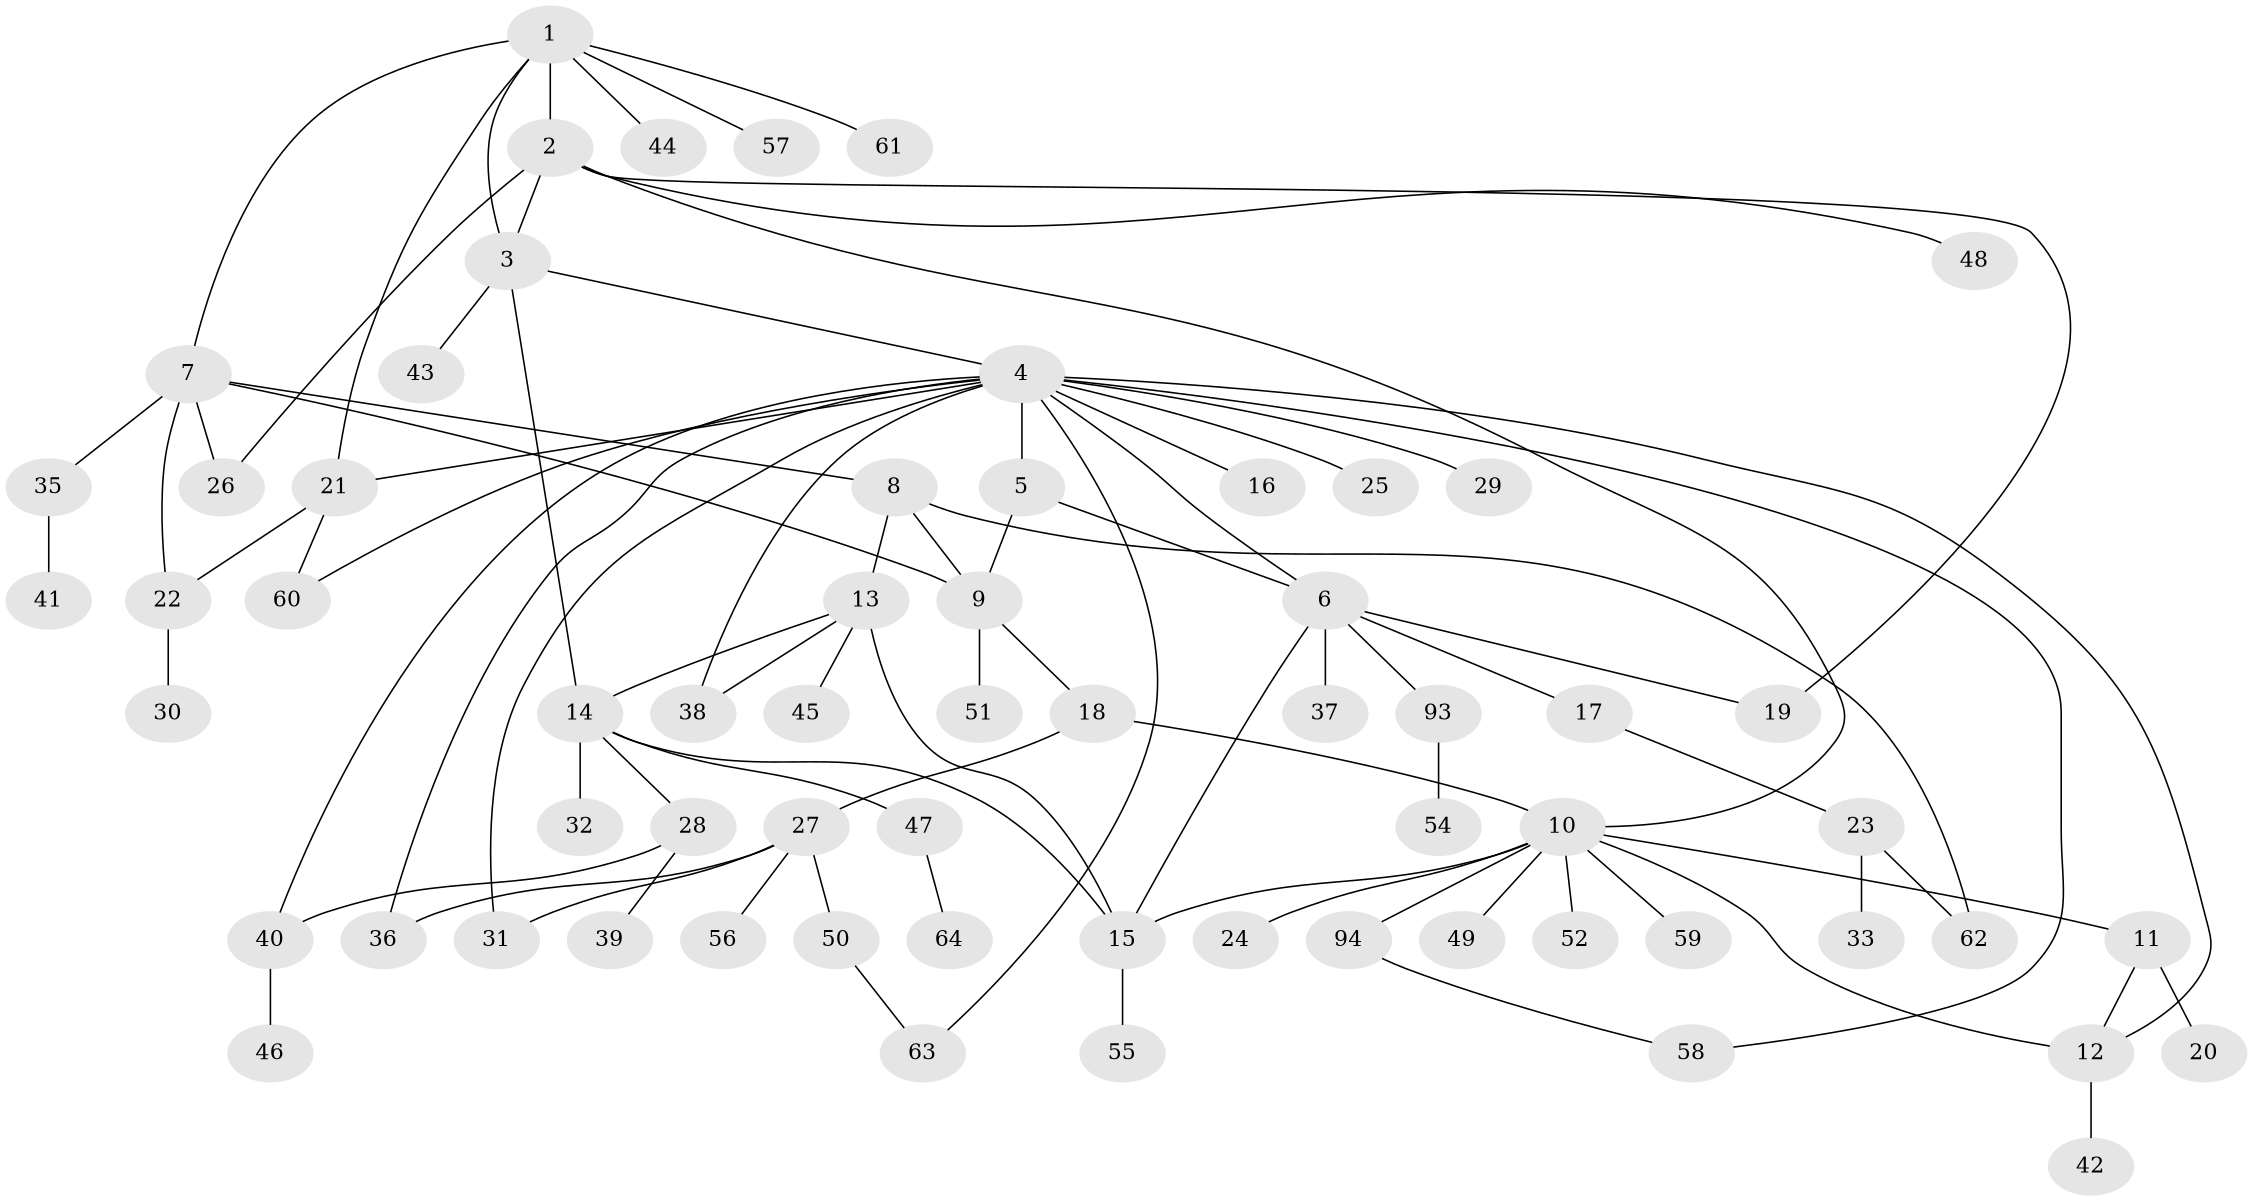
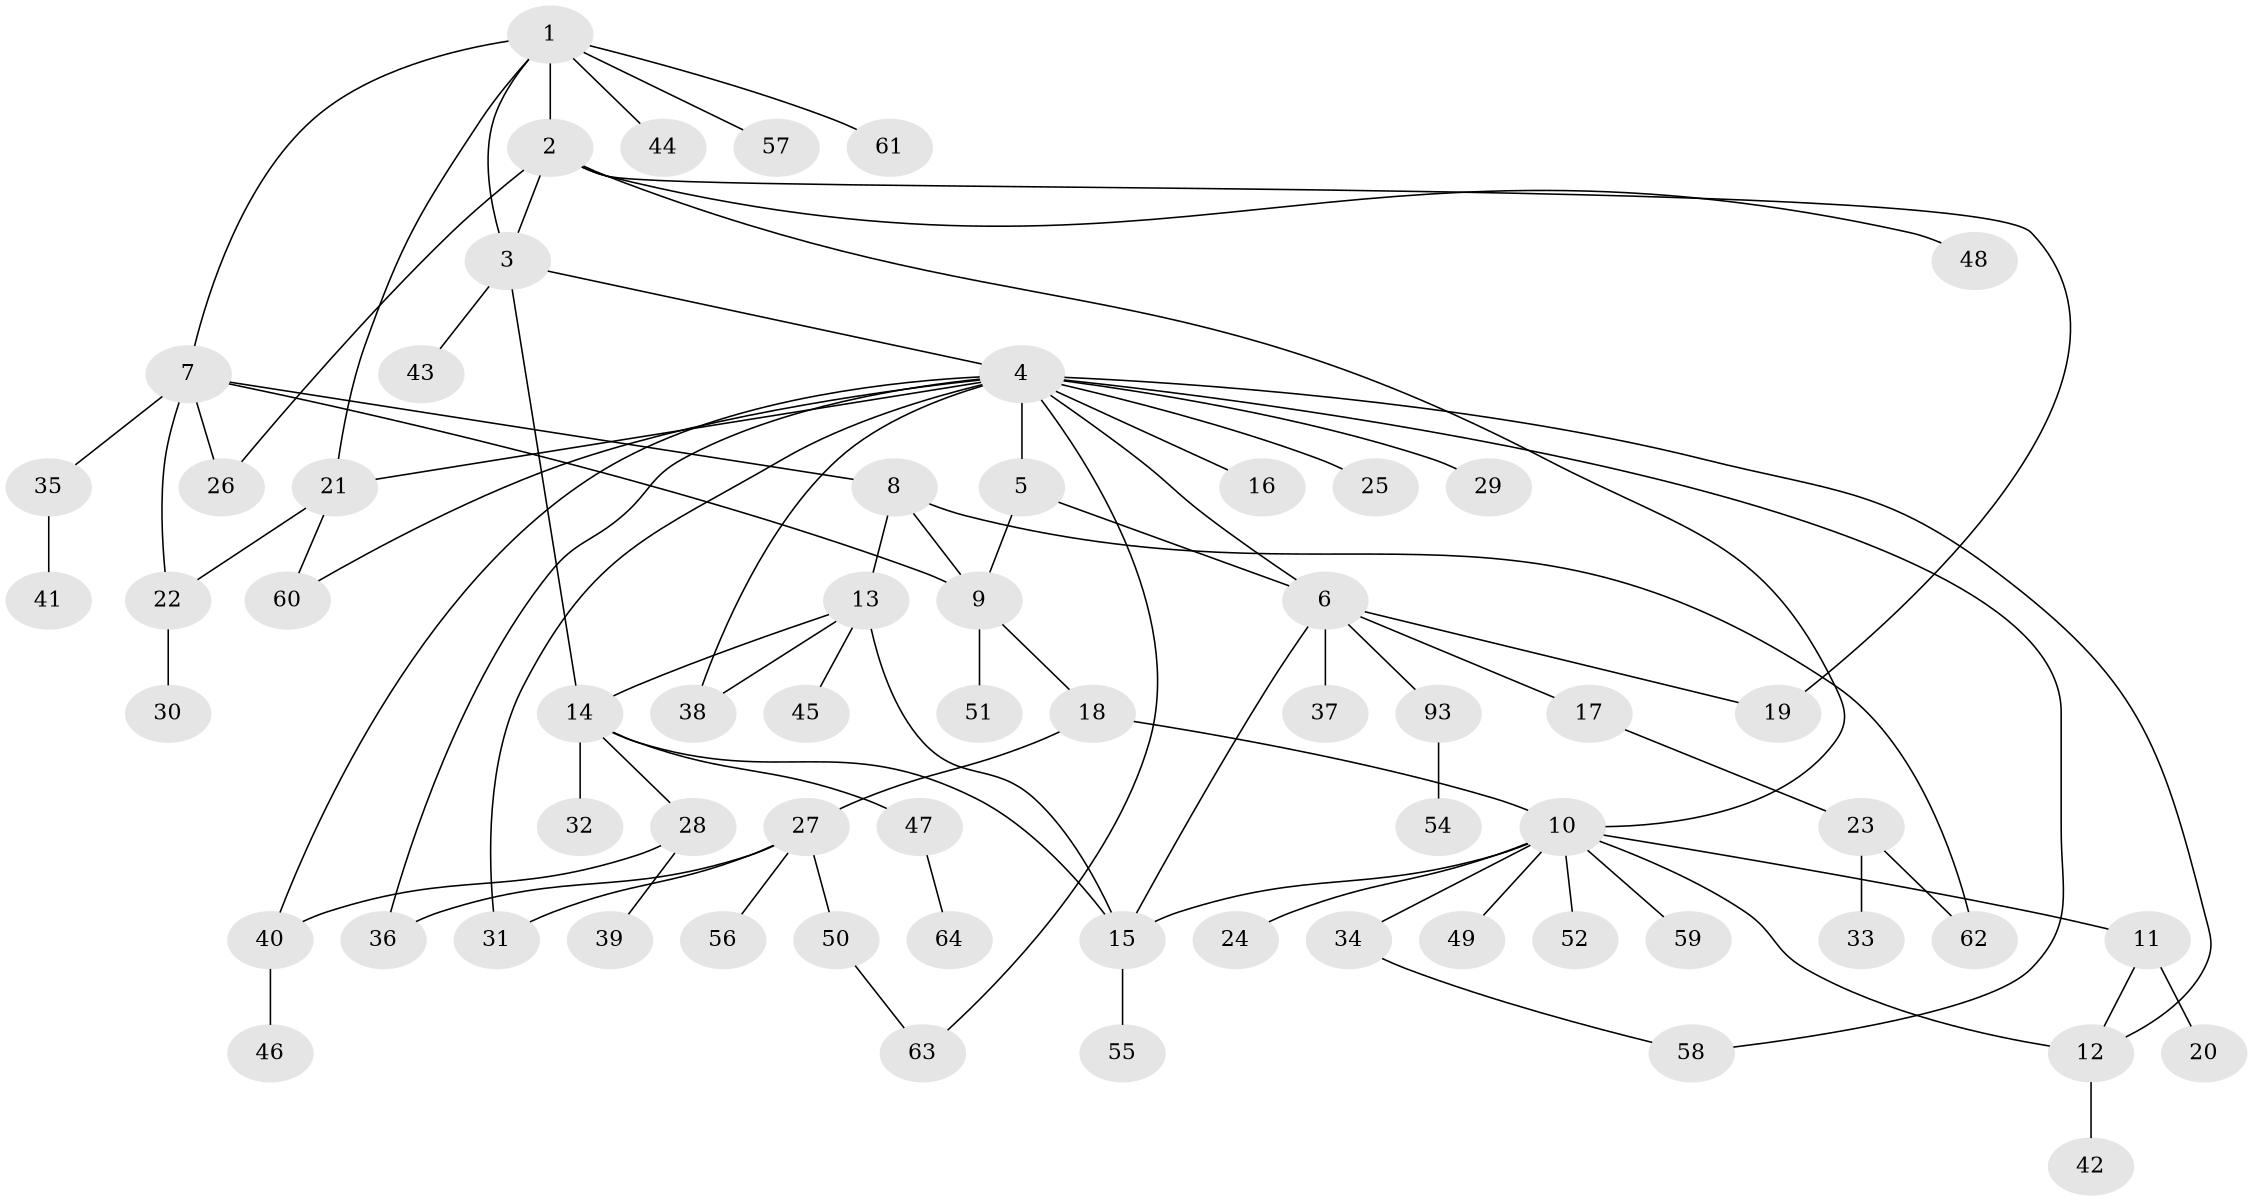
(1349, 940) -> (1349, 940)
